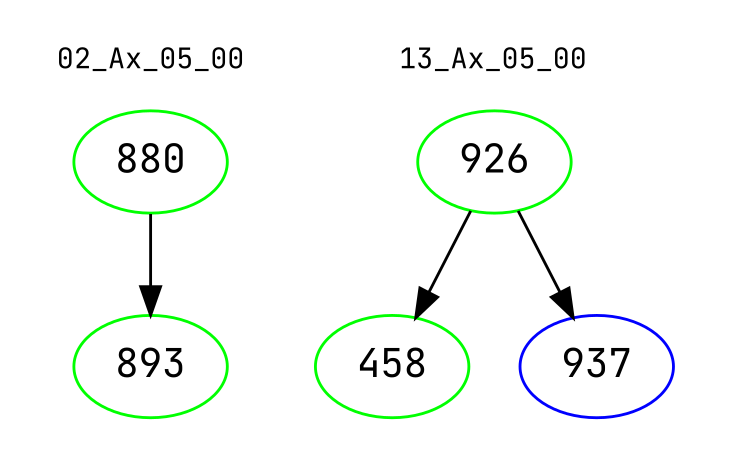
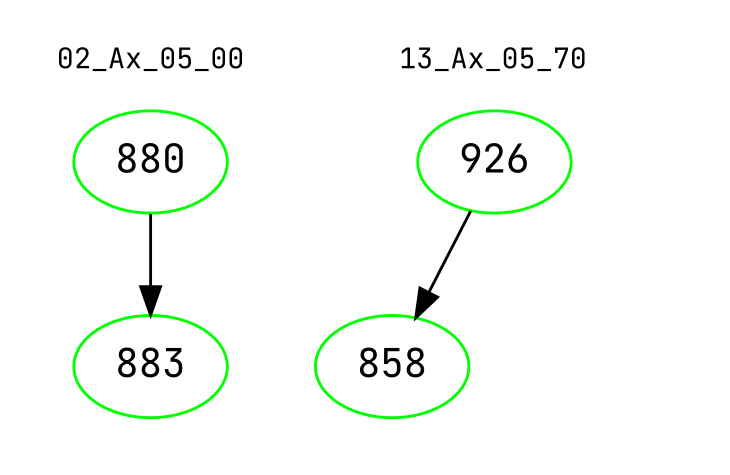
(494, 61) -> (494, 61)
(151, 367) -> (151, 367)
(392, 367) -> (392, 367)
(597, 367) -> none
